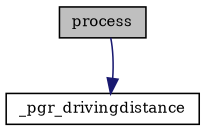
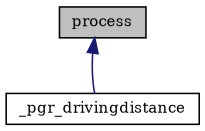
(113, 58) -> (92, 74)
